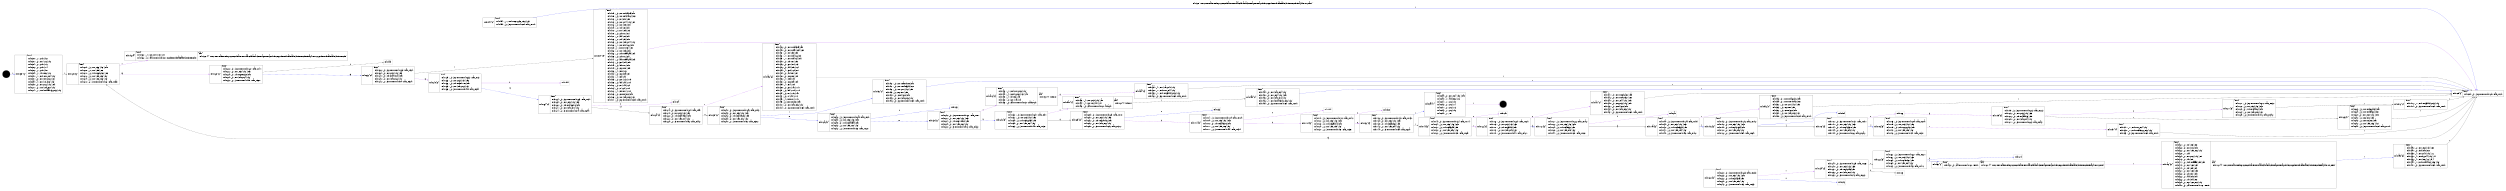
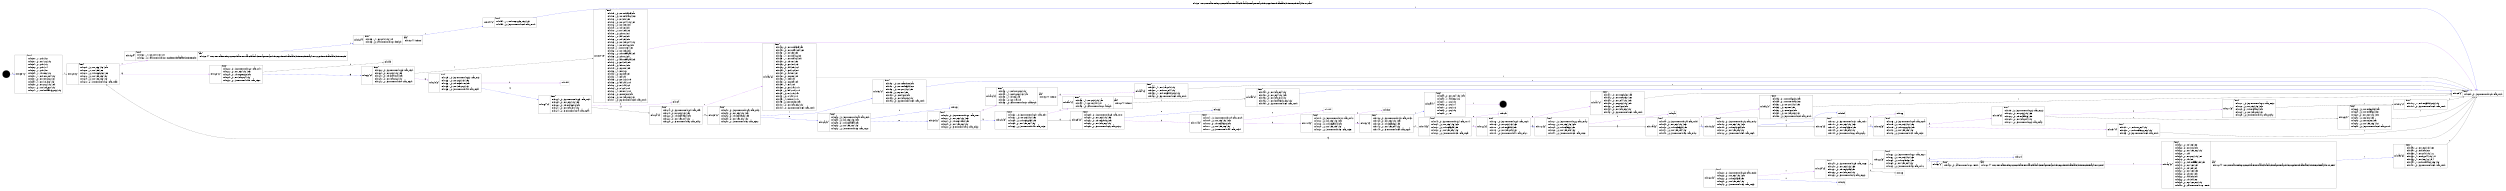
none -> (388, 40)
(1947, 115) -> (1959, 121)
(1415, 125) -> (1416, 127)
